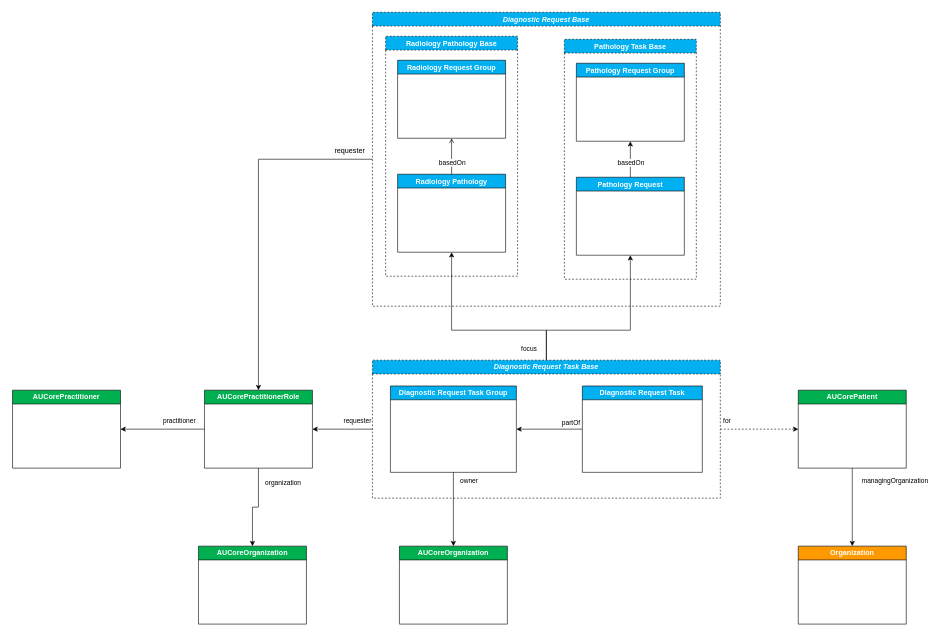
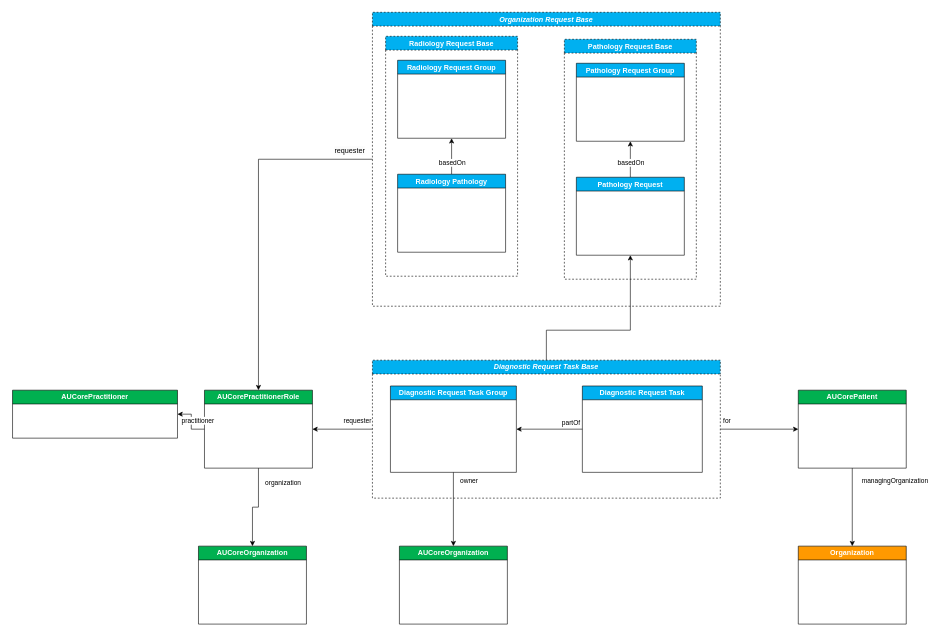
(546, 20) -> (546, 20)
(452, 44) -> (452, 44)
(630, 47) -> (630, 47)
(452, 142) -> (452, 143)
(452, 294) -> none
(66, 429) -> (95, 414)
(757, 429) -> (757, 429)
